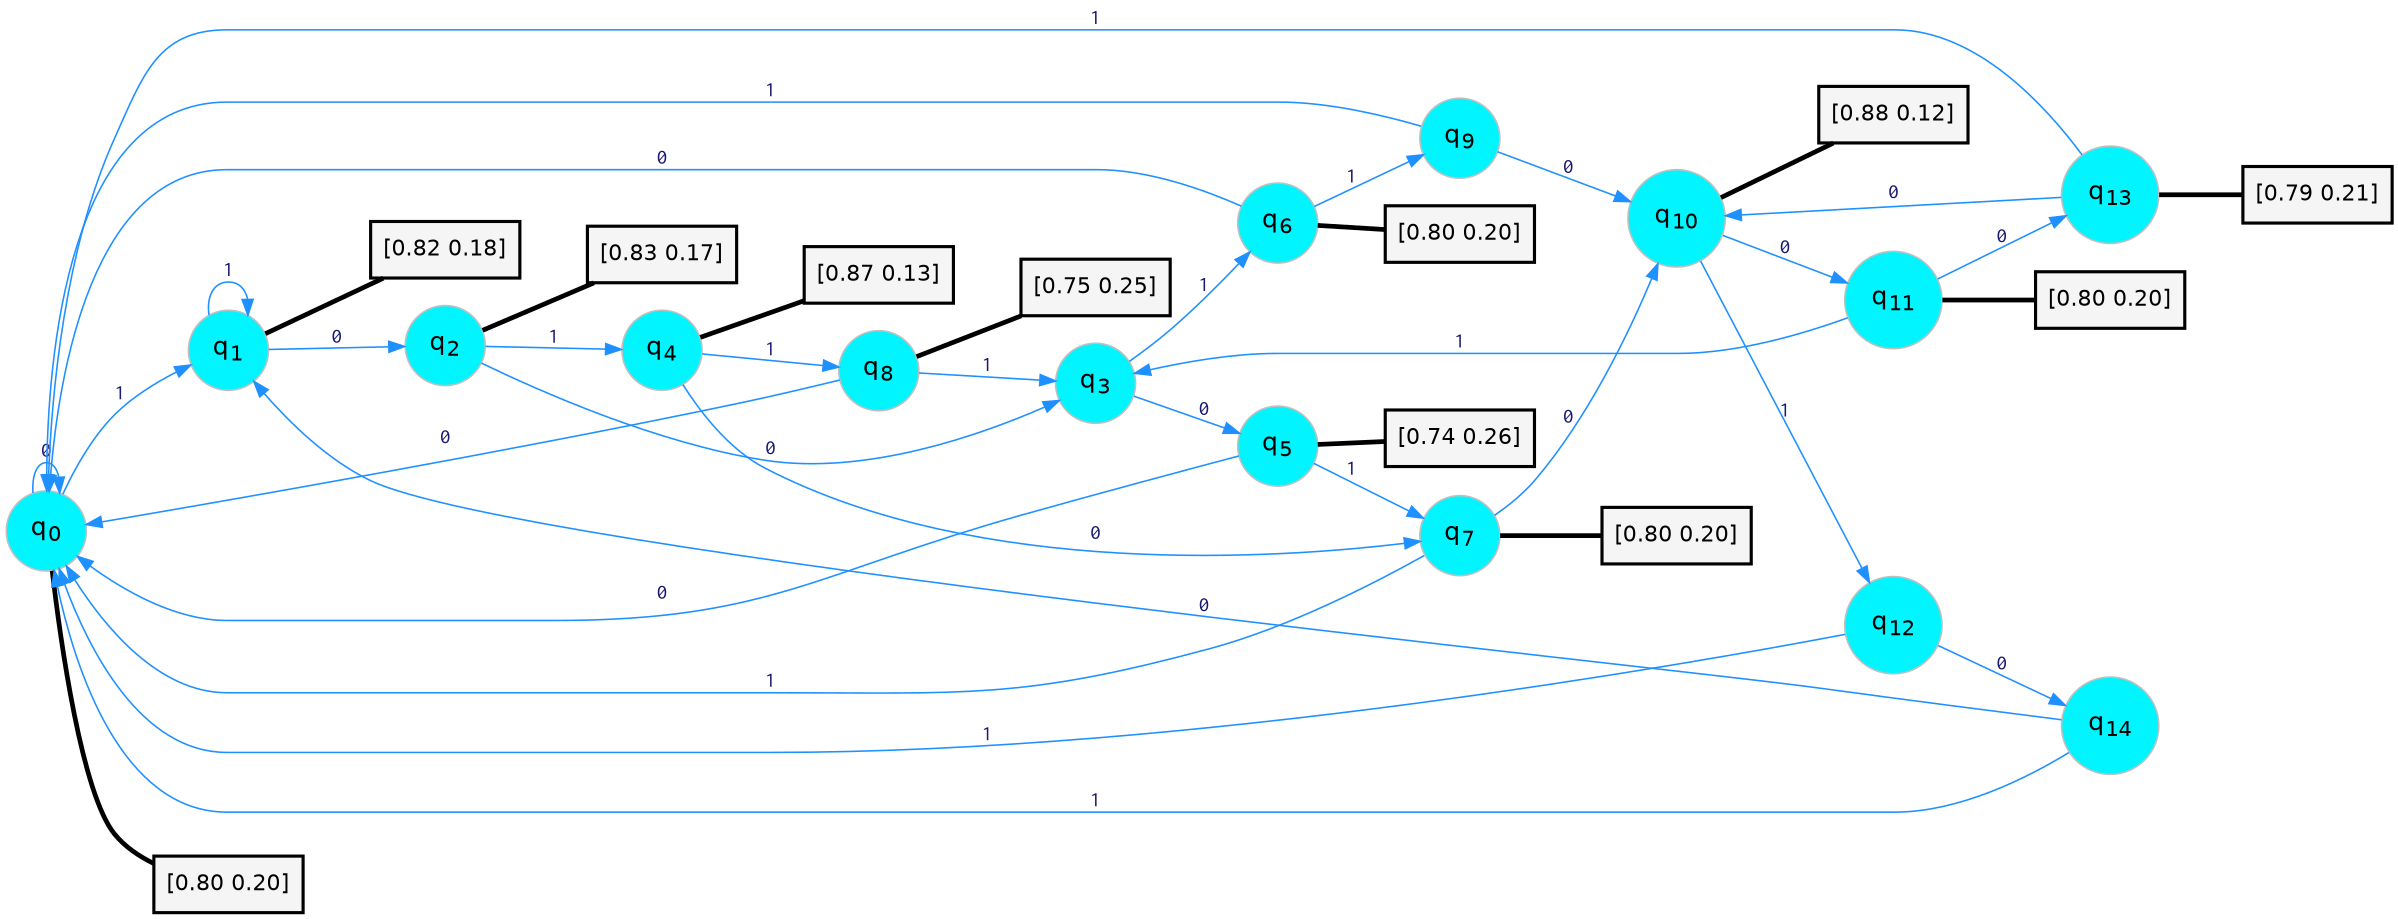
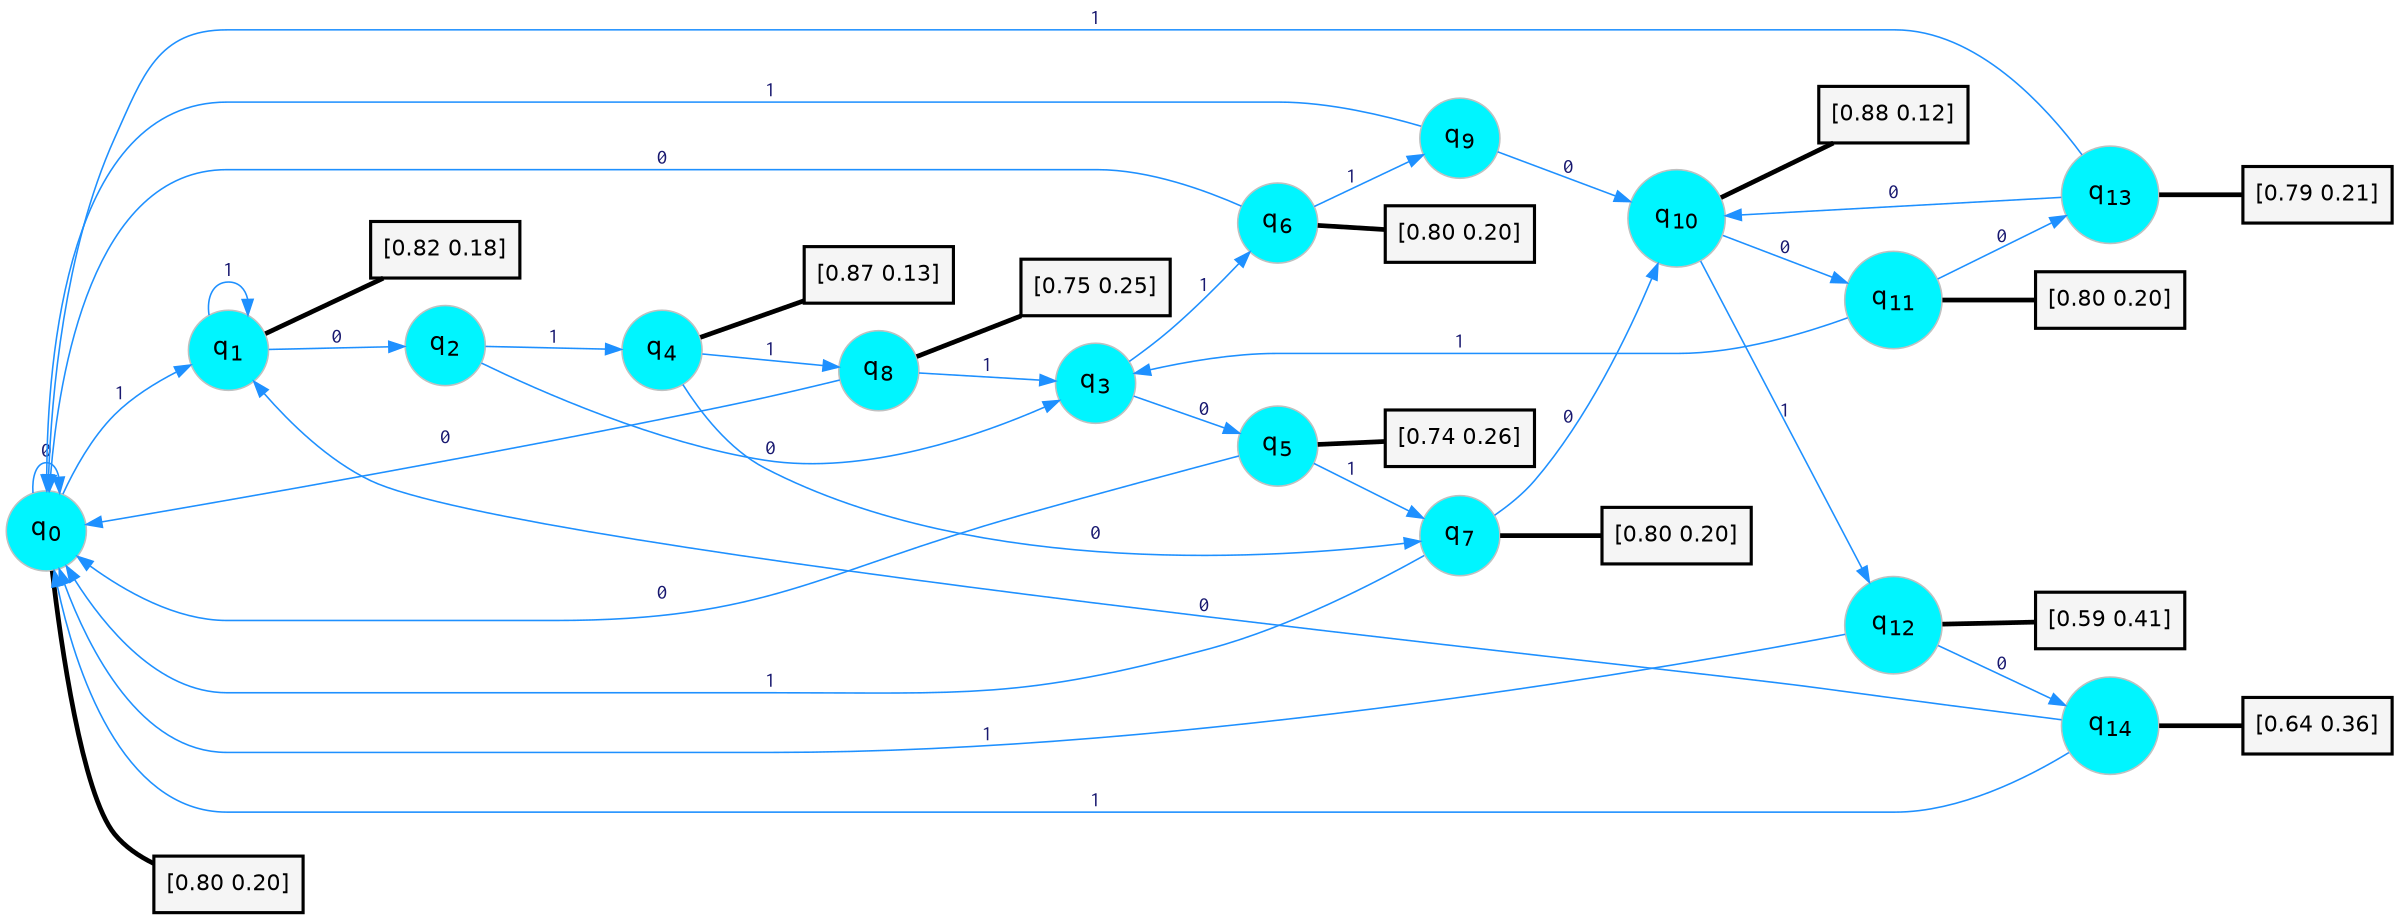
(662, 254) -> none
none -> (2110, 620)
none -> (2317, 726)
